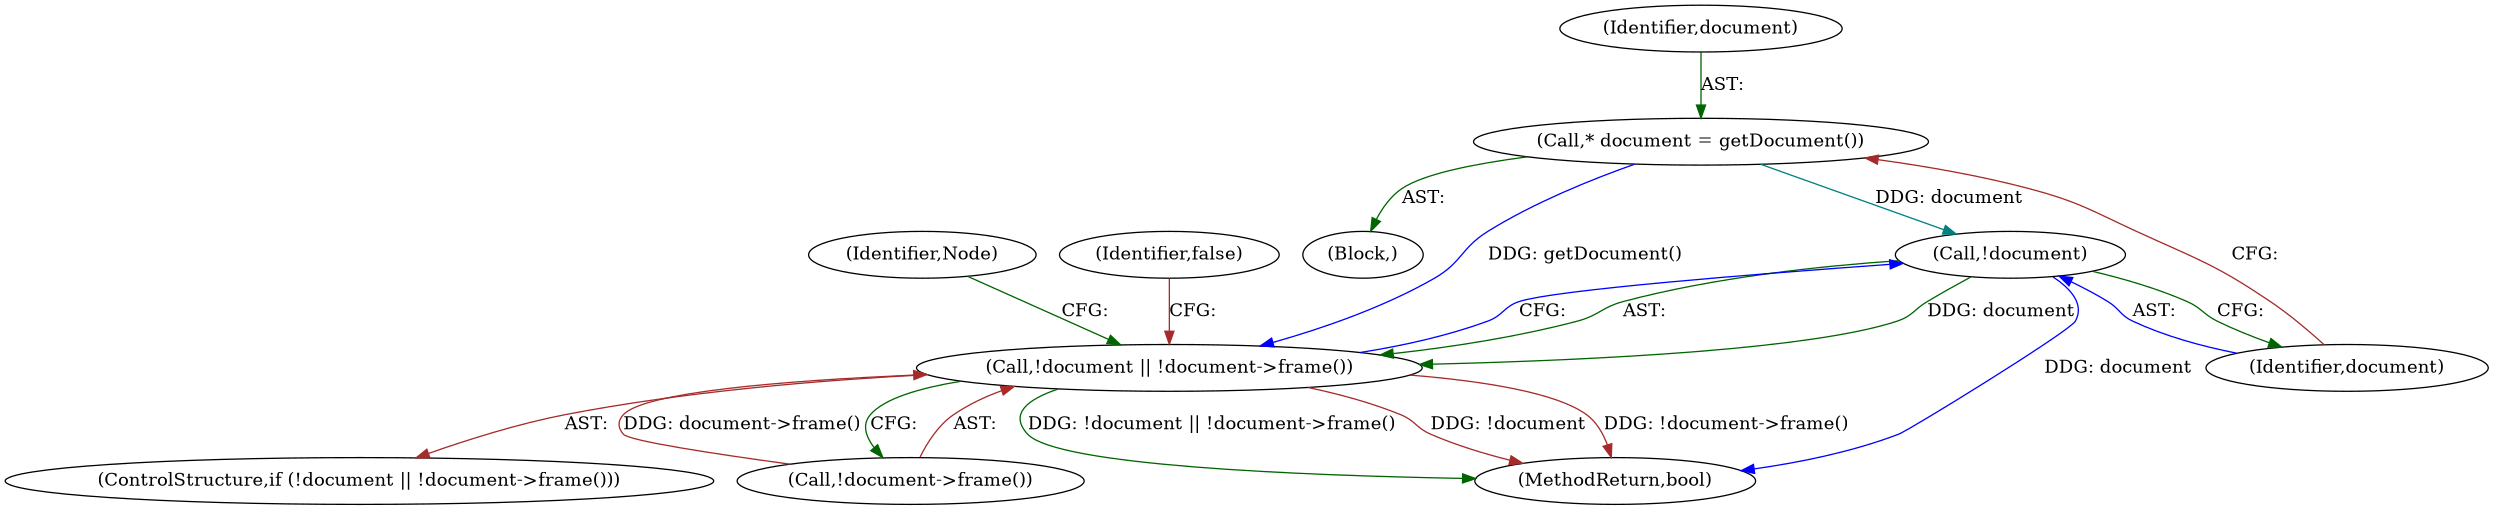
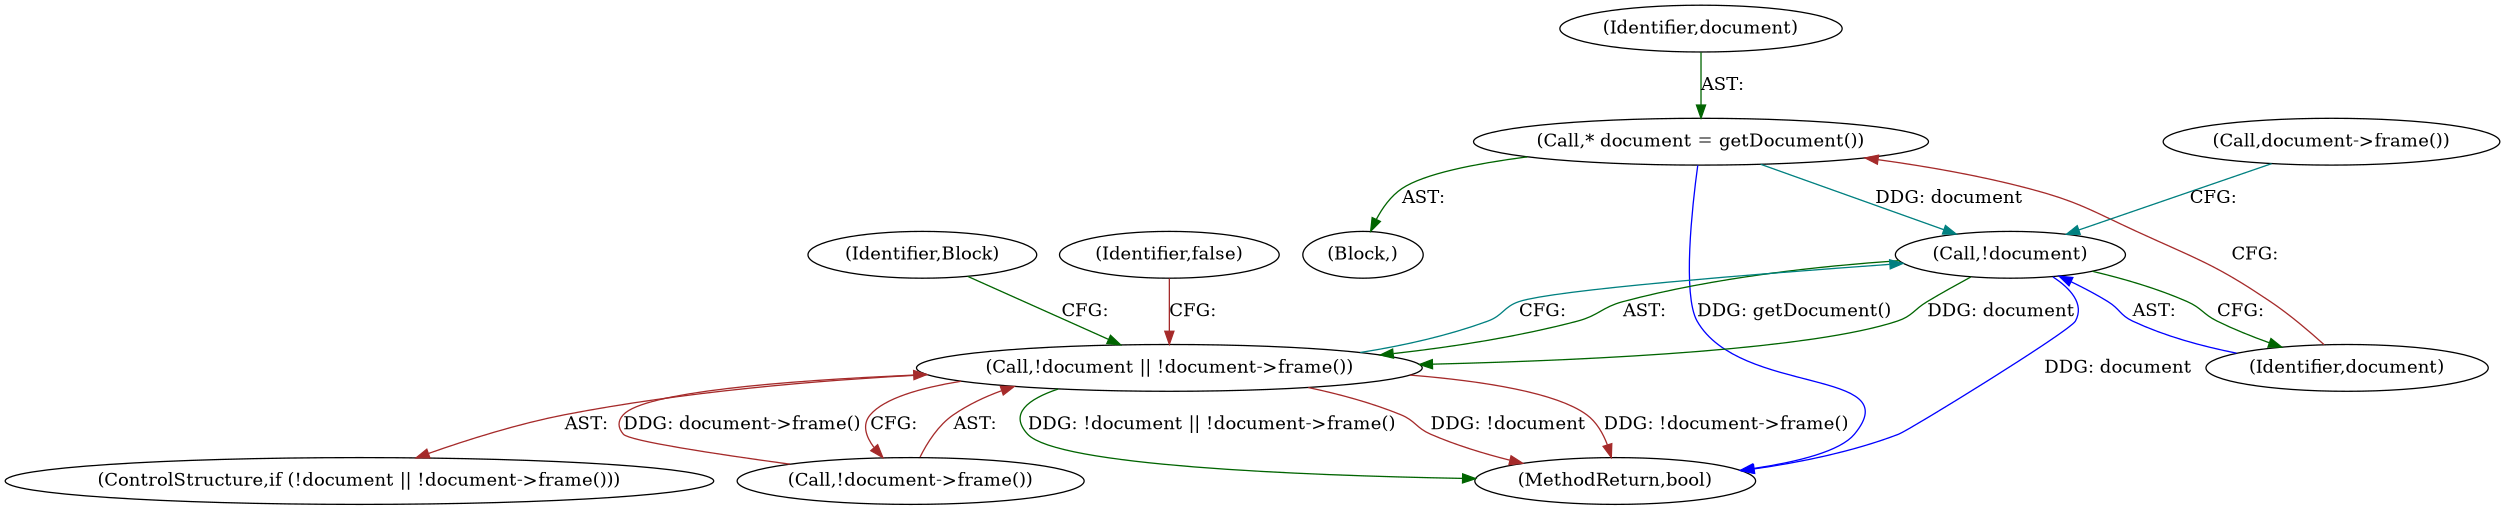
none -> (2332, 142)
(922, 255) -> (922, 255)
(1457, 260) -> (1768, 368)
(1620, 287) -> (1620, 287)
(896, 398) -> (896, 398)
